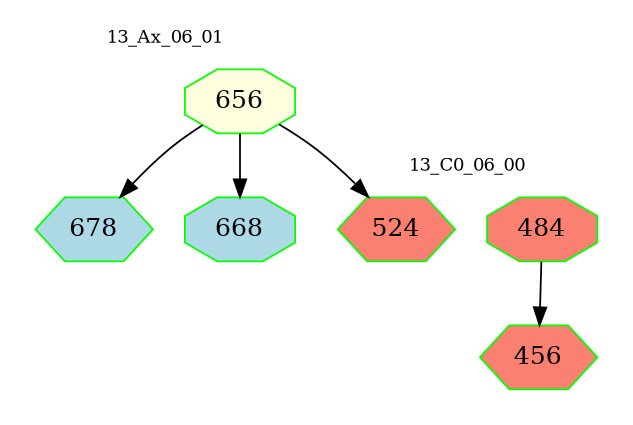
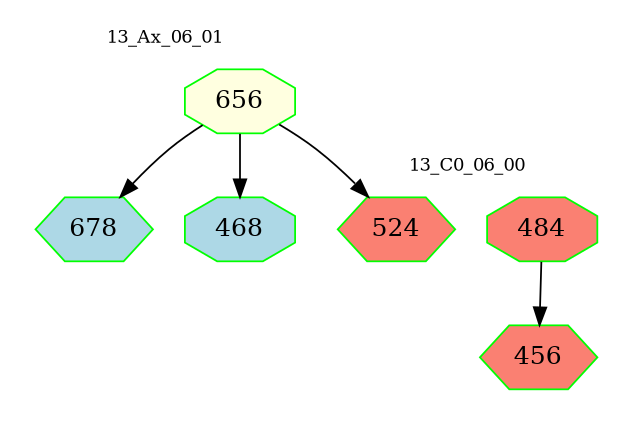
(240, 229) -> (240, 229)
